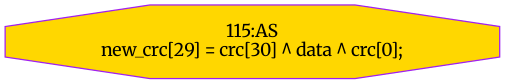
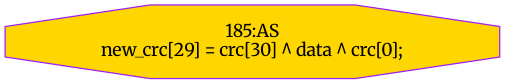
(252, 42) -> (252, 42)
